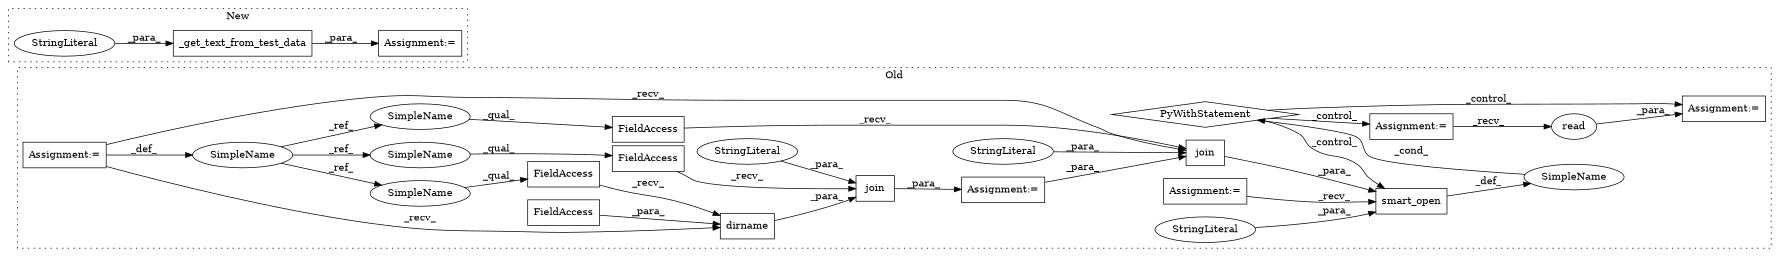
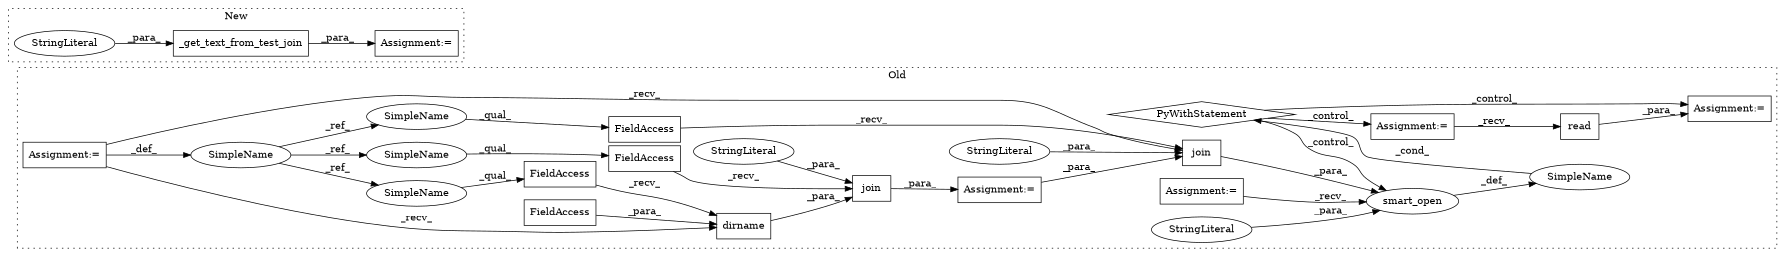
(243, 43) -> (241, 43)
(1574, 127) -> (1580, 127)
(1411, 201) -> (1412, 201)
